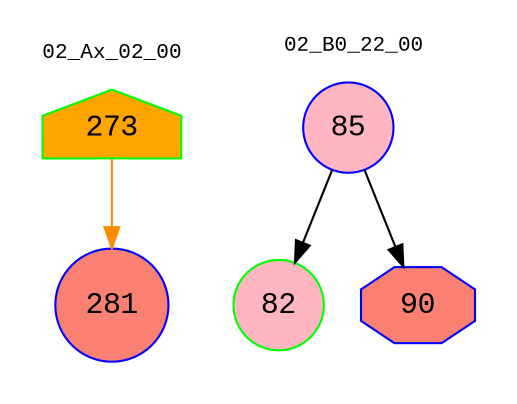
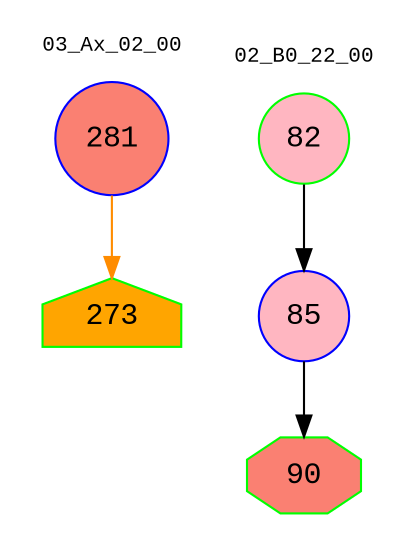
(113, 53) -> (113, 45)
(112, 193) -> (112, 226)
(318, 206) -> (304, 217)
(418, 305) -> (304, 475)
